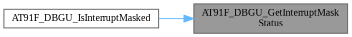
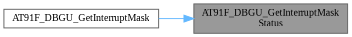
(81, 19) -> (81, 19)
